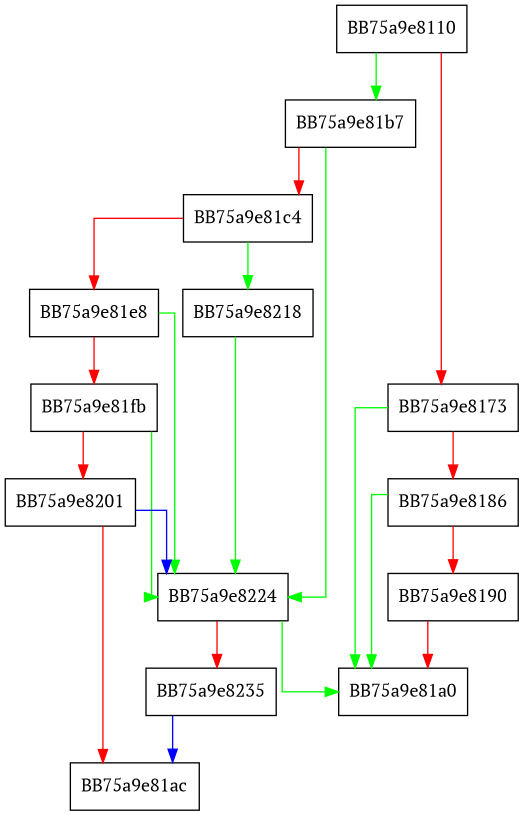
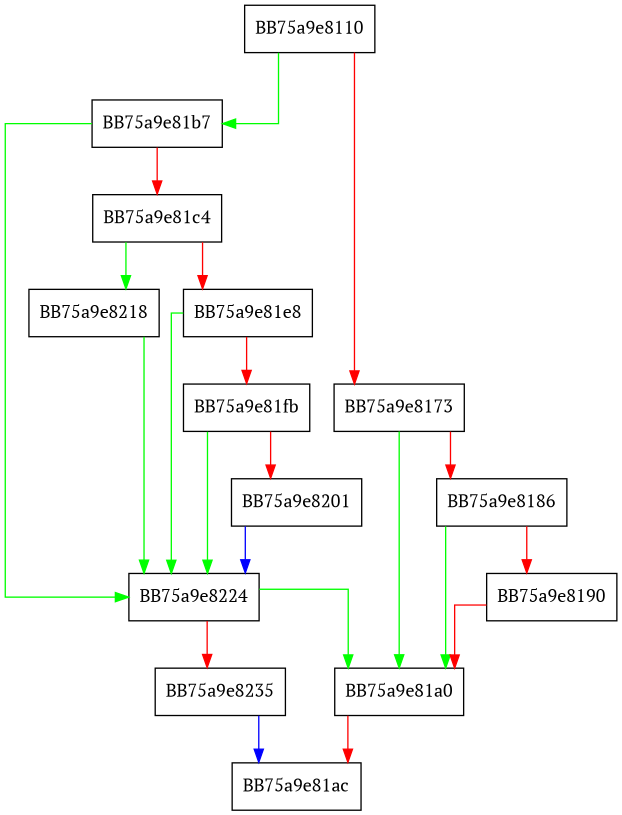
(103, 638) -> (348, 732)
